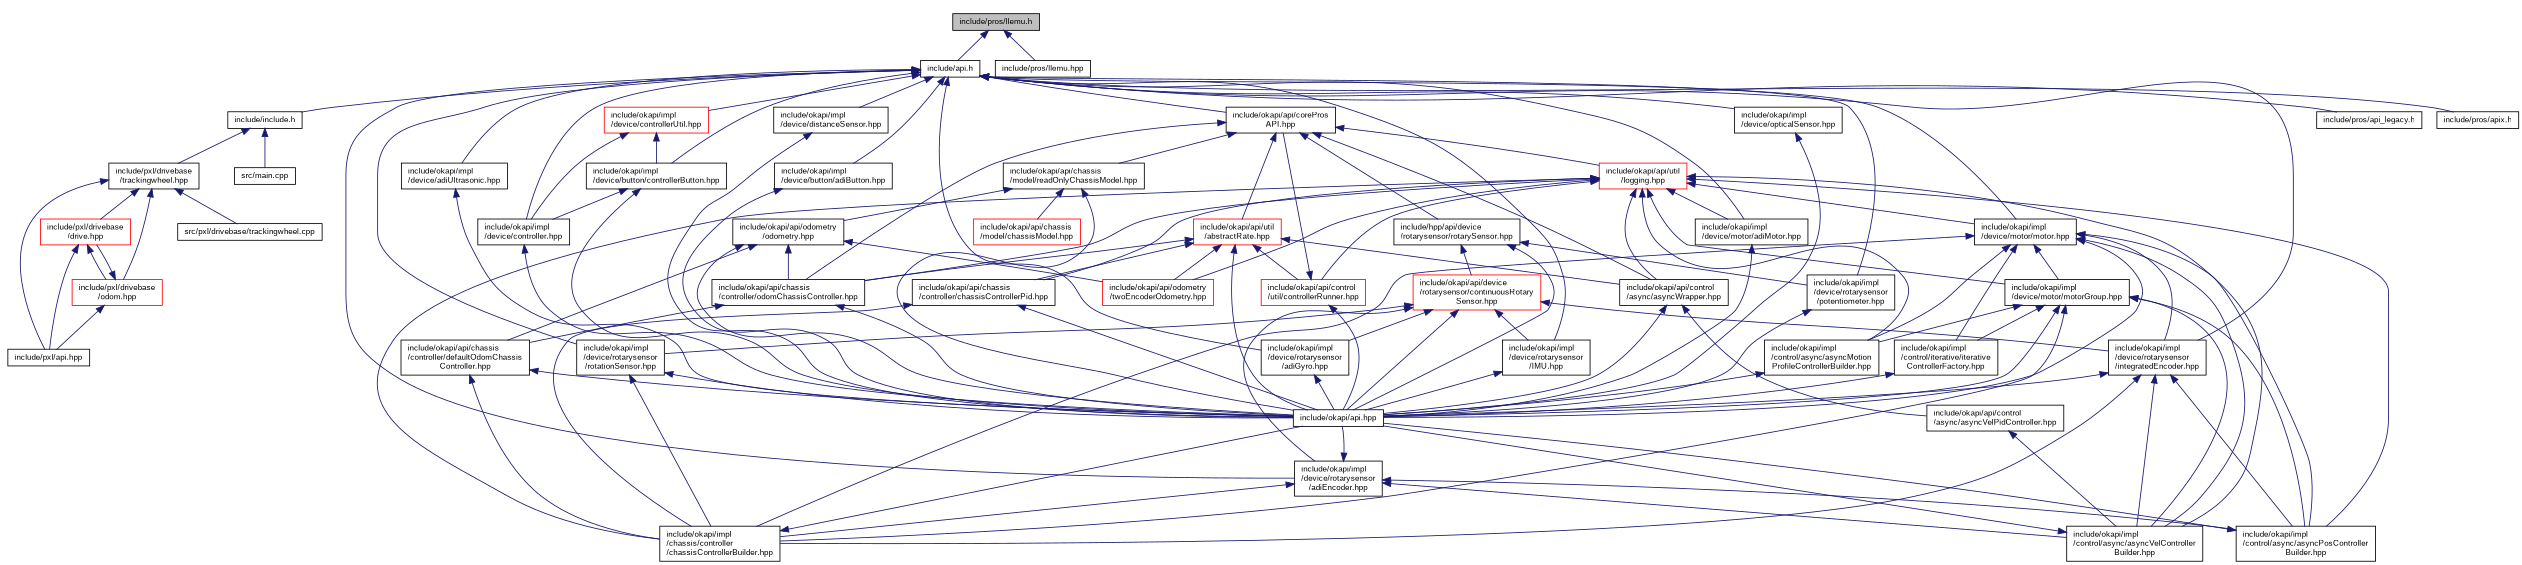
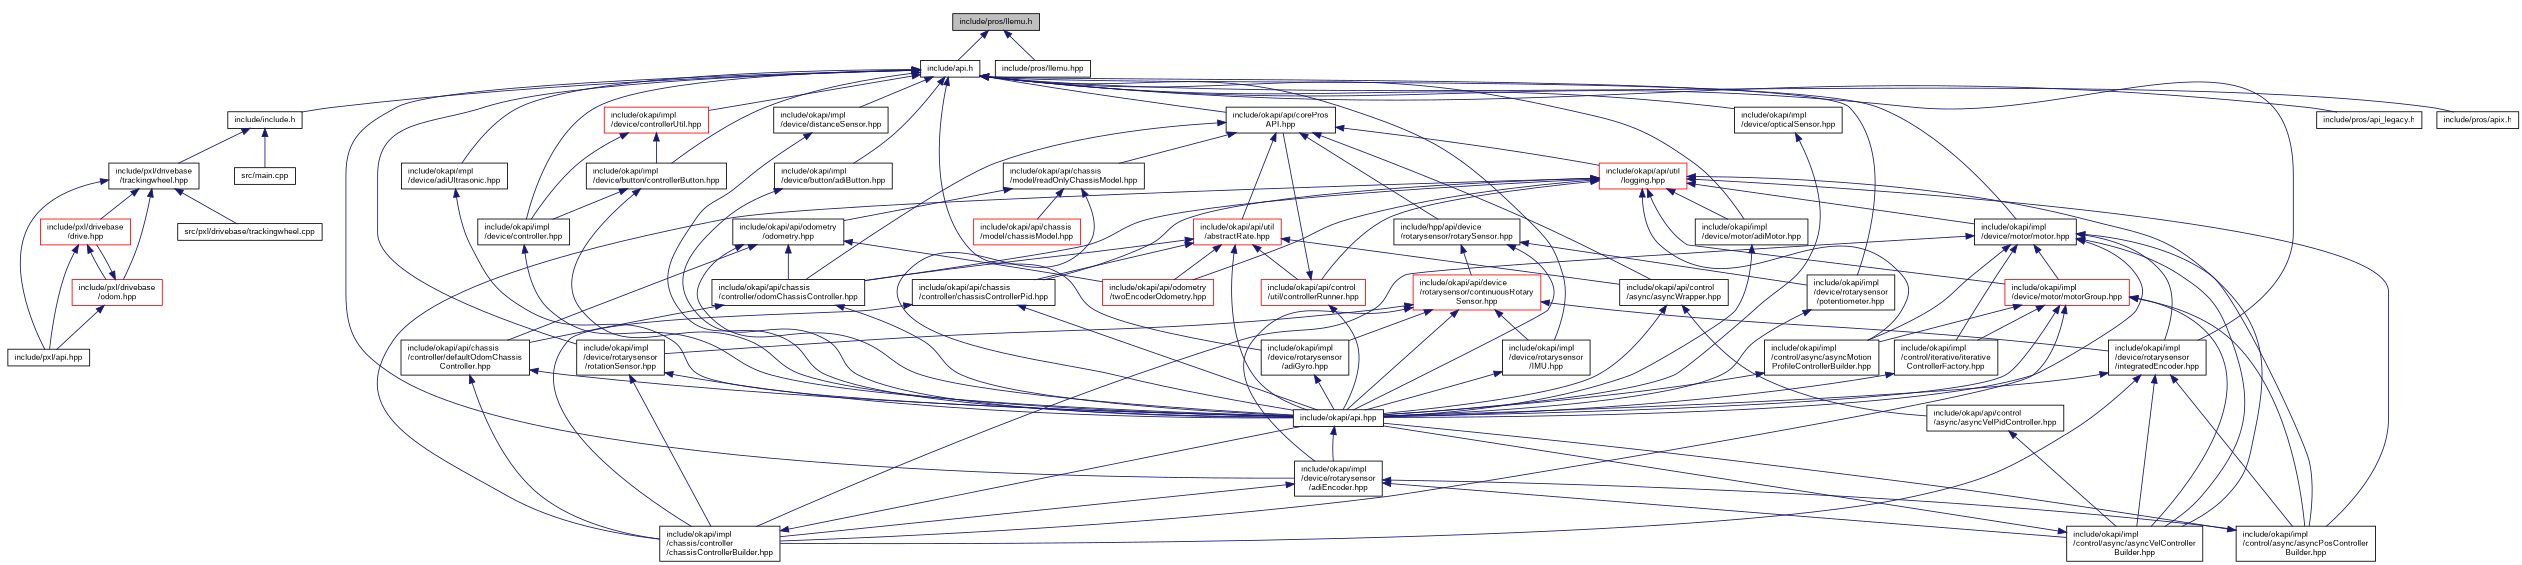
(1627, 243) -> none
(2067, 292) -> (2067, 292)
(1344, 439) -> (1333, 448)
